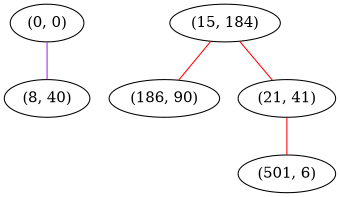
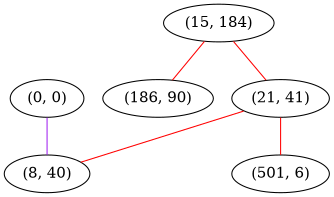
none -> (162, 137)
